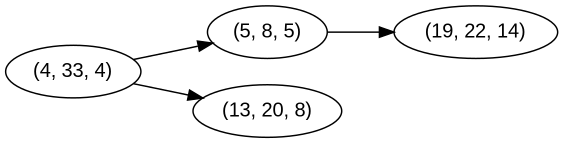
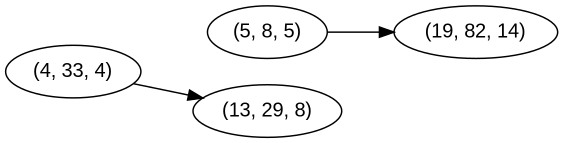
(476, 32) -> (476, 32)
(166, 53) -> none
(267, 111) -> (267, 111)
